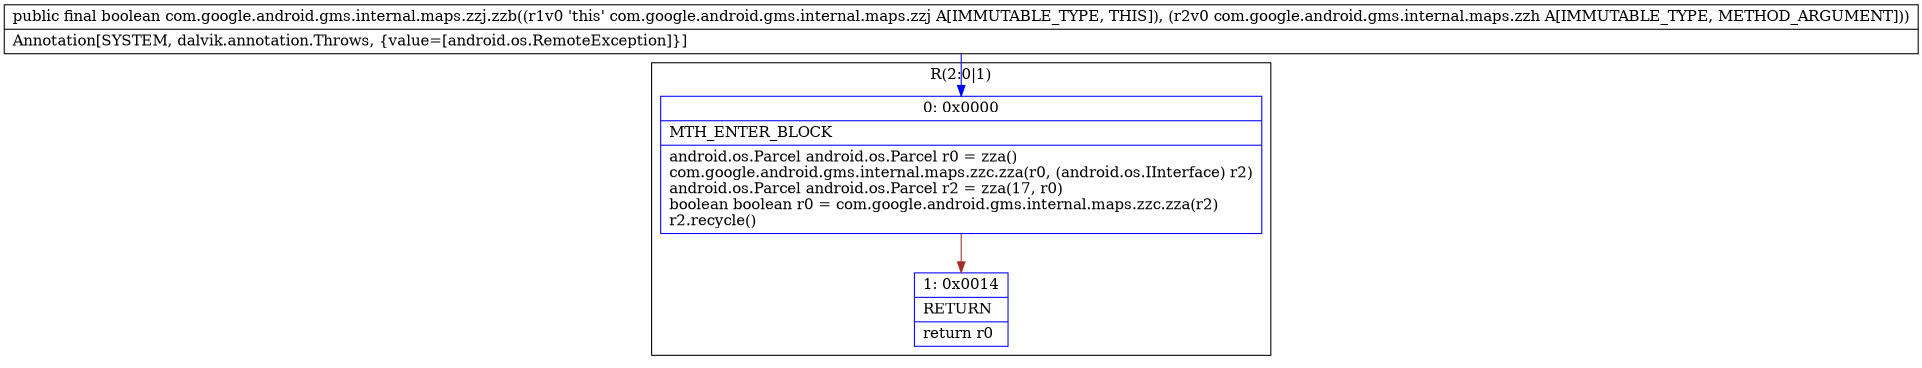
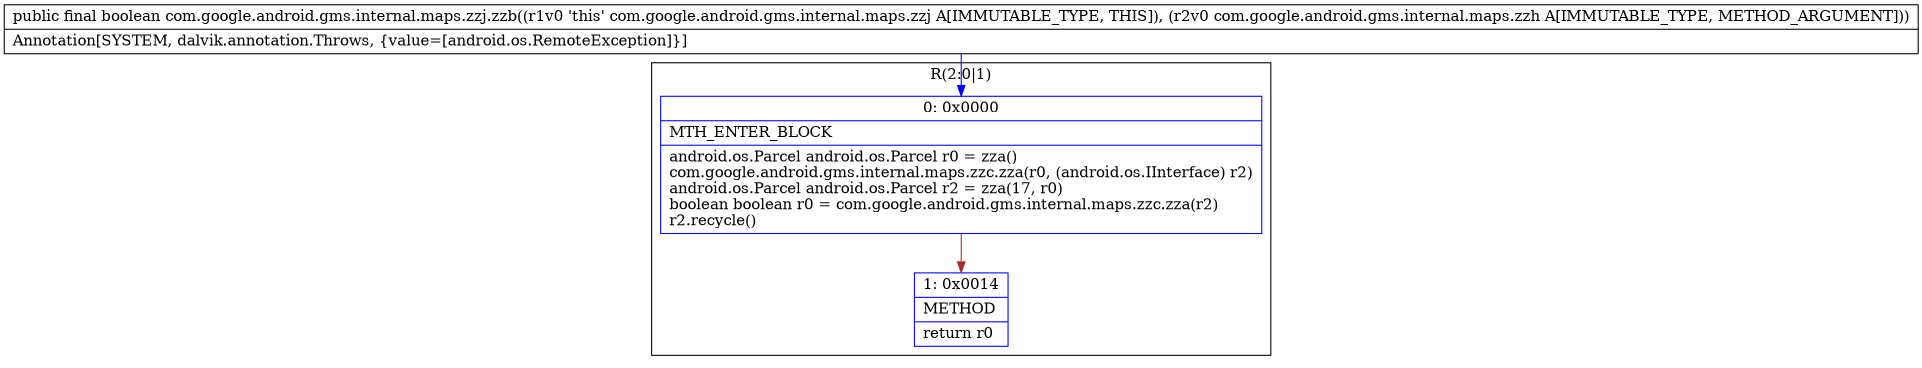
(958, 309) -> (960, 309)
